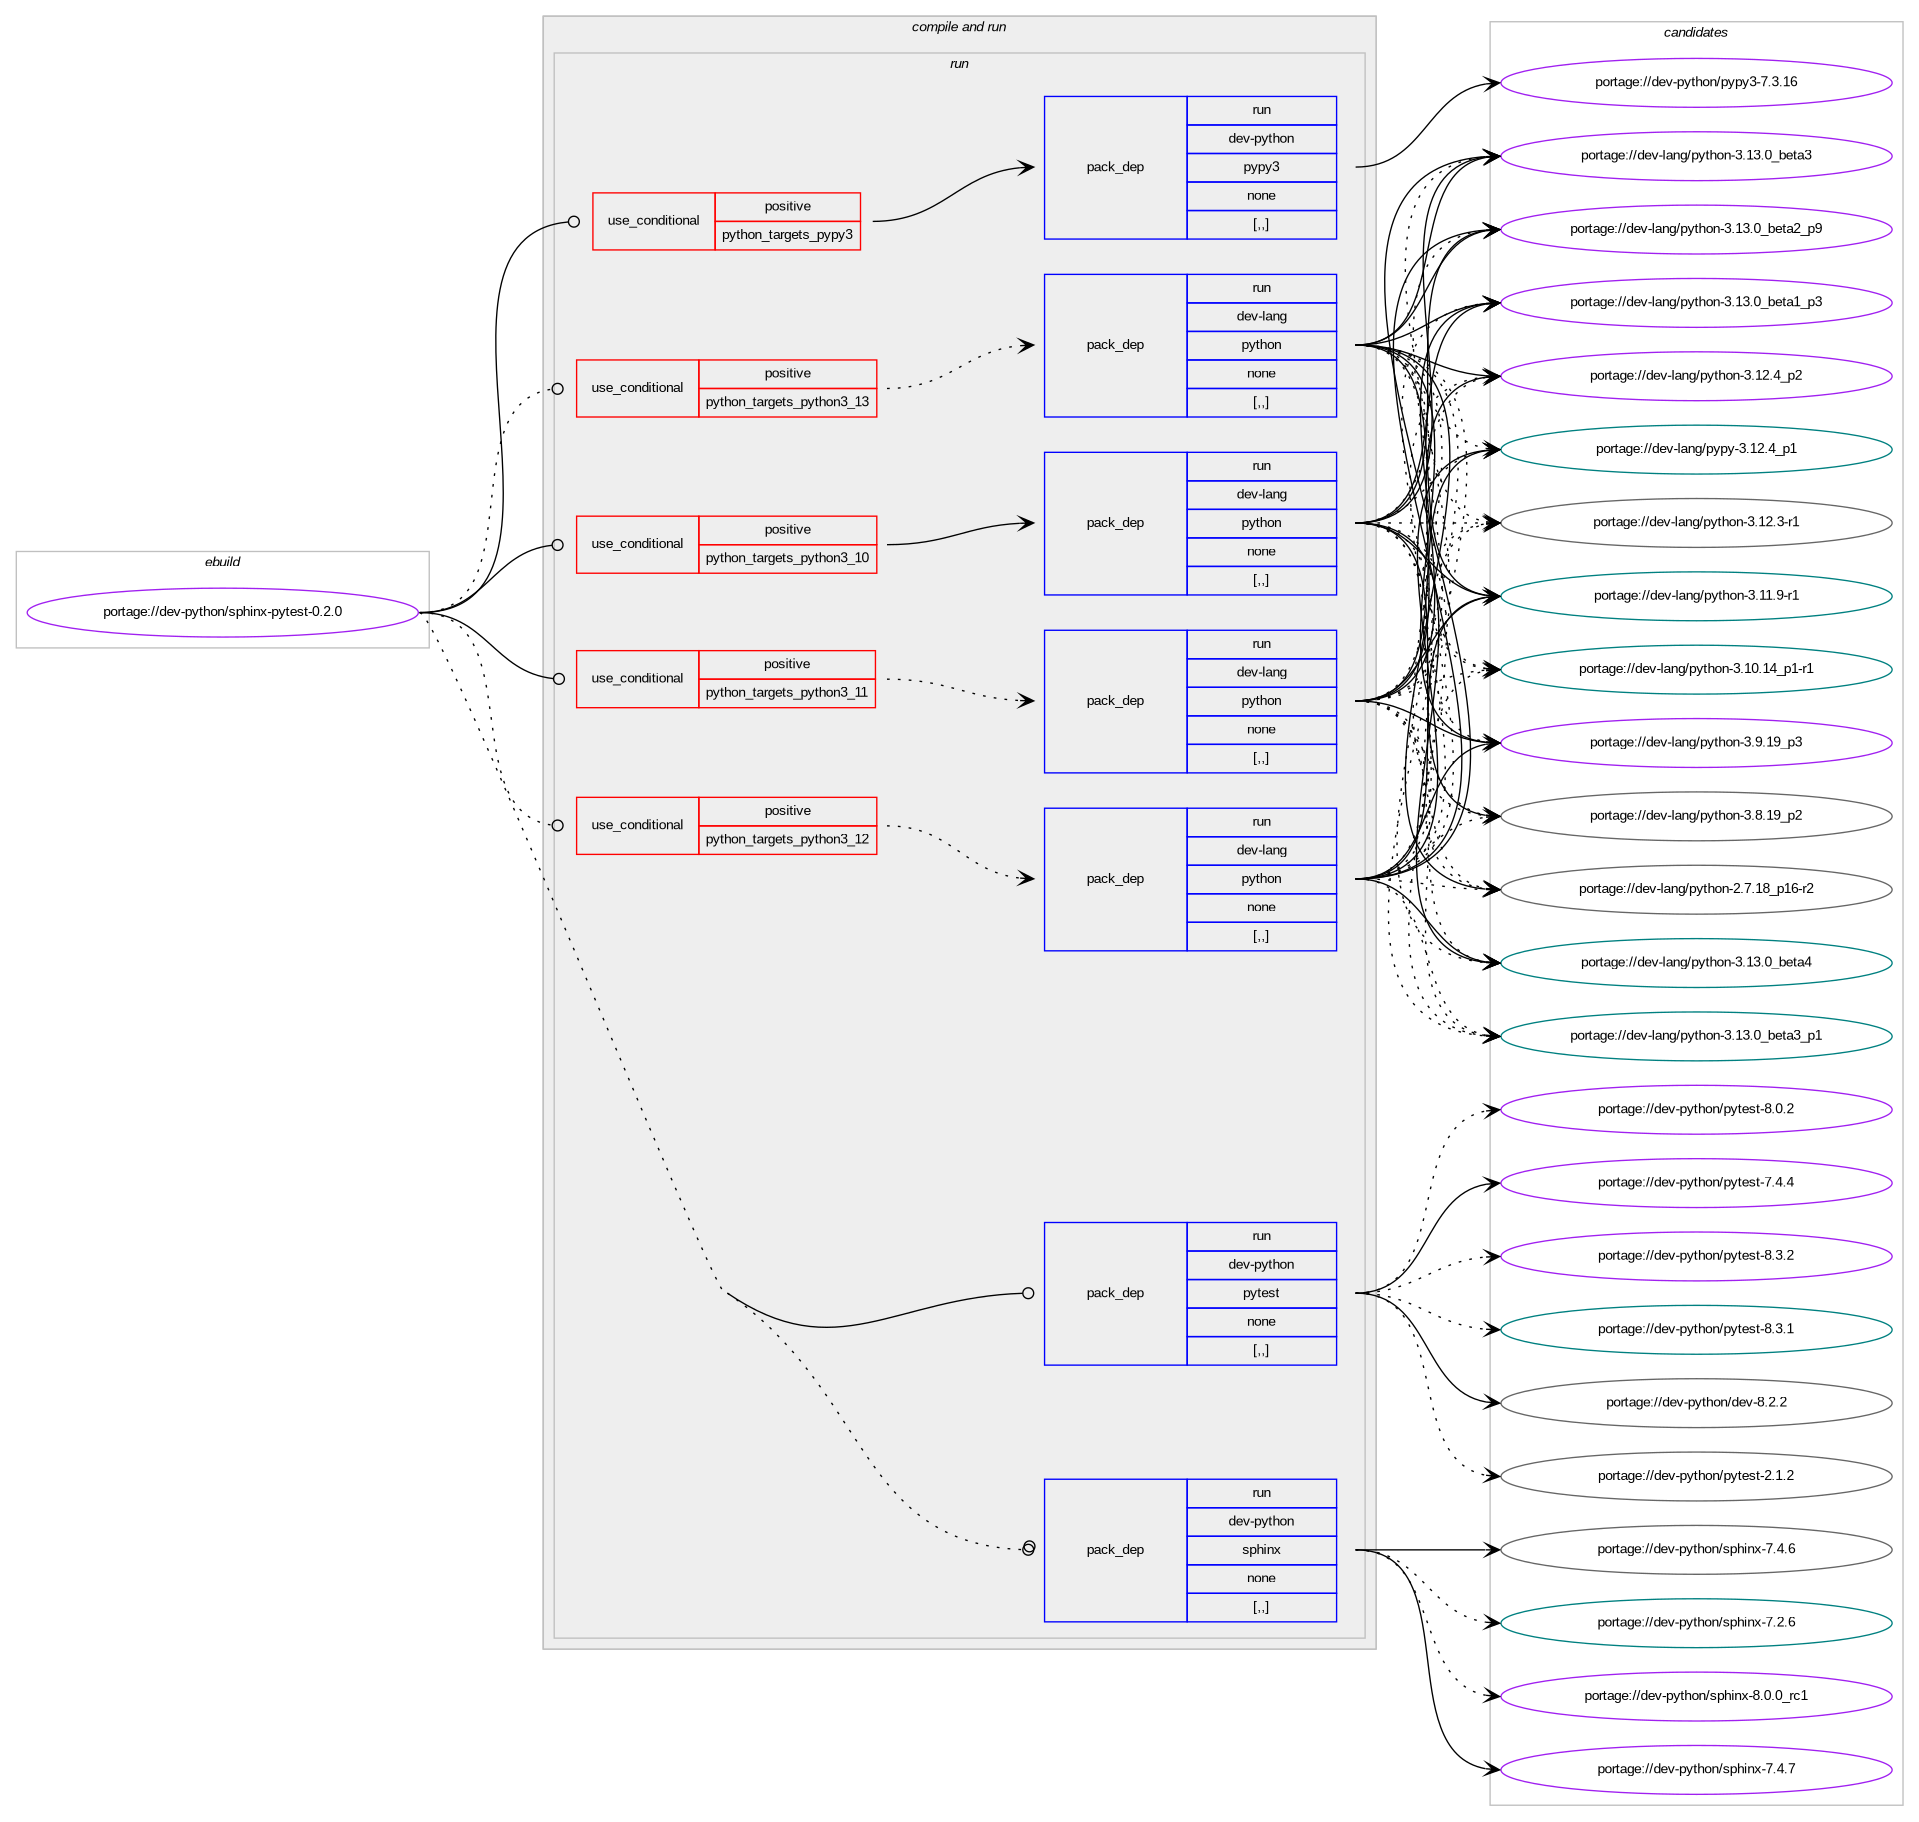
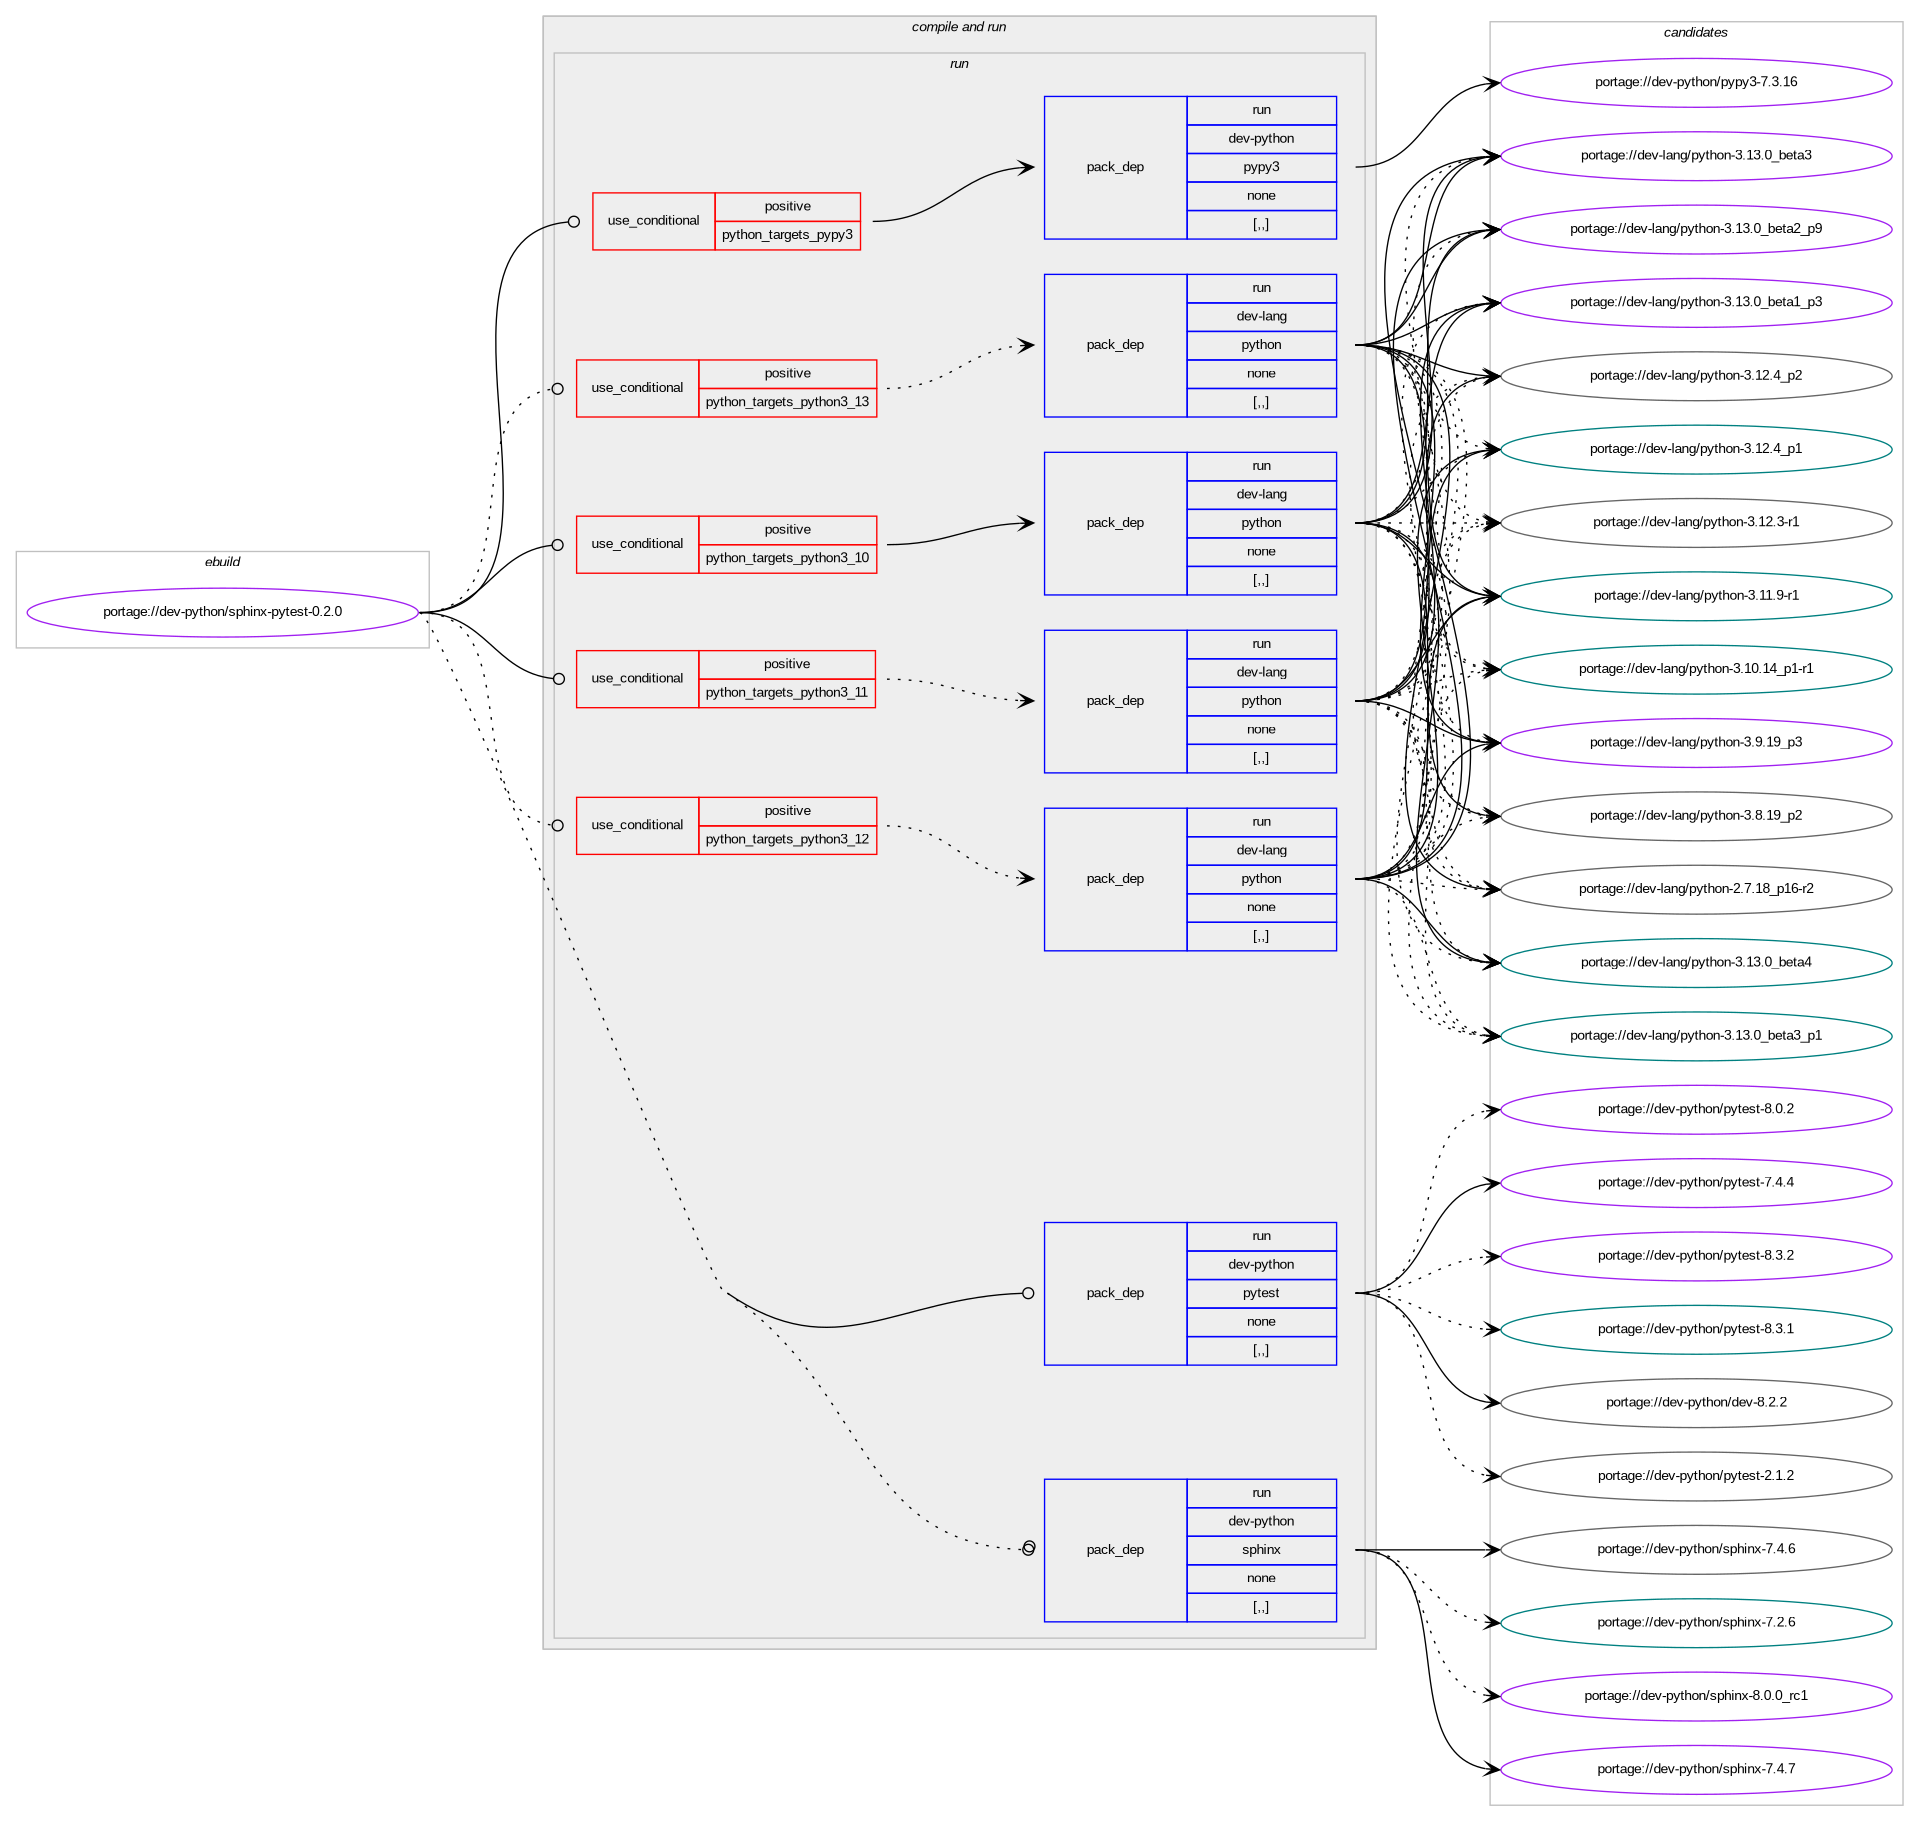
(1697, 376) -> (1697, 376)
(1697, 450) -> (1697, 450)
